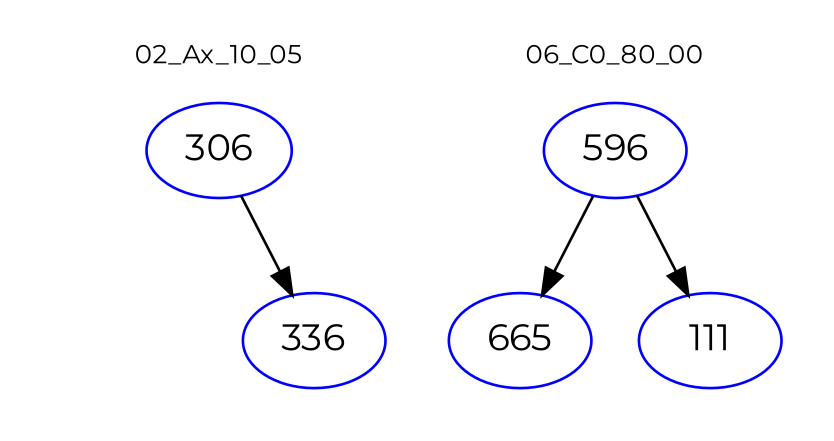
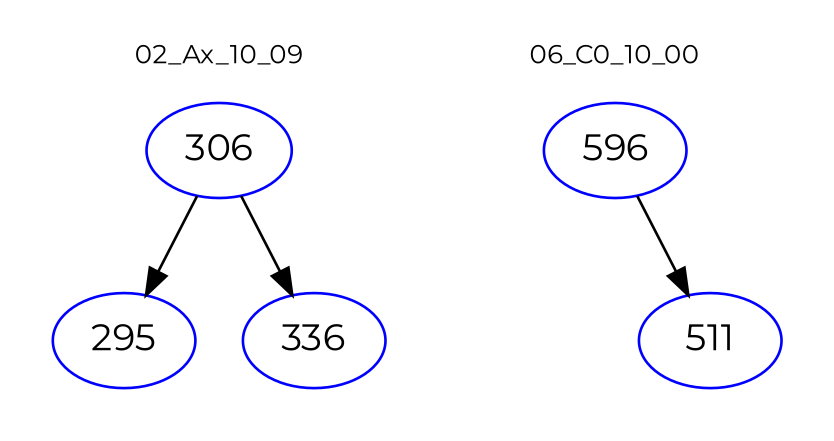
(219, 57) -> (219, 57)
(615, 57) -> (615, 57)
none -> (124, 341)
(520, 341) -> none
(710, 341) -> (710, 341)
